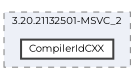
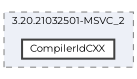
(67, 22) -> (69, 22)
